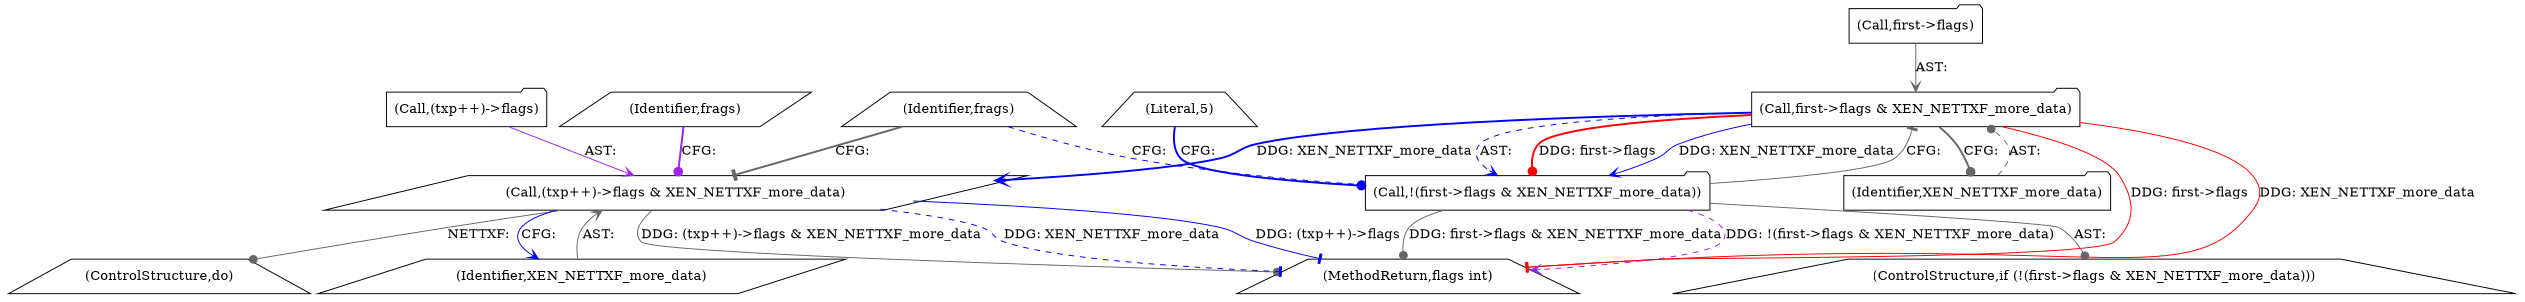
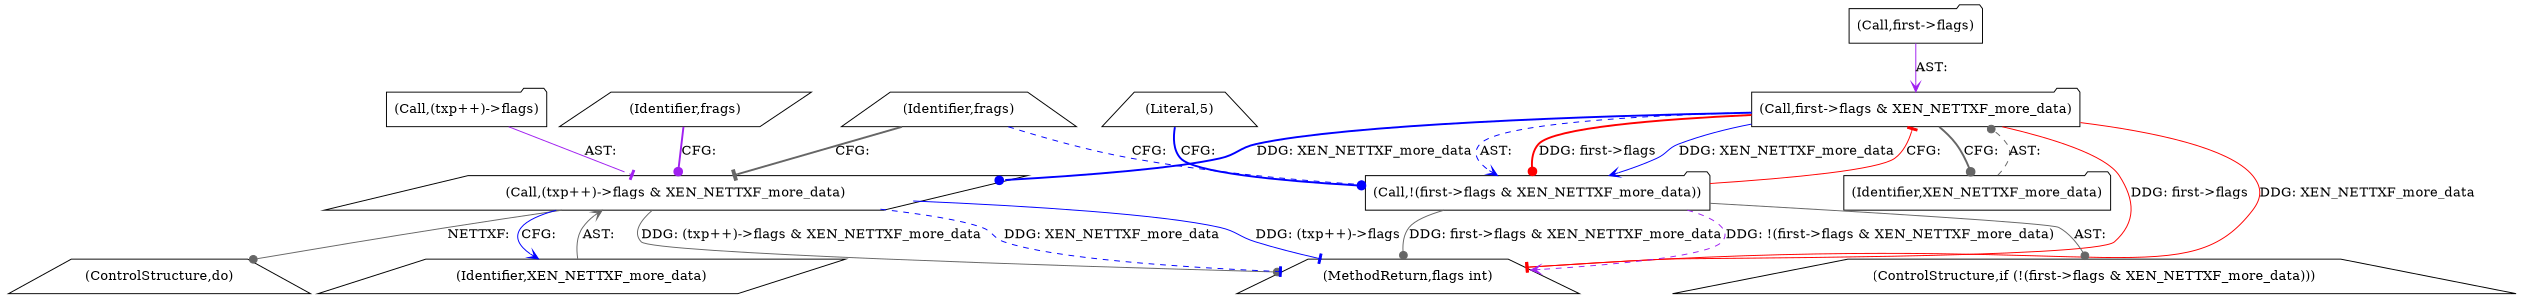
(1916, 63) -> (1916, 63)
(1376, 129) -> (1376, 129)
(567, 149) -> (567, 149)
(1819, 174) -> (1819, 174)
